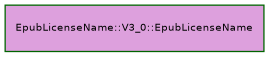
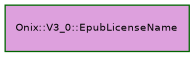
(135, 28) -> (97, 28)
